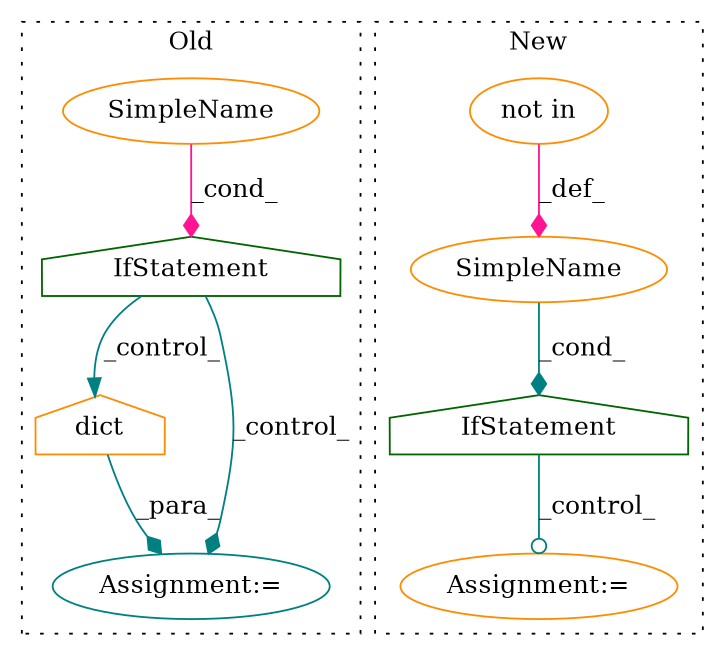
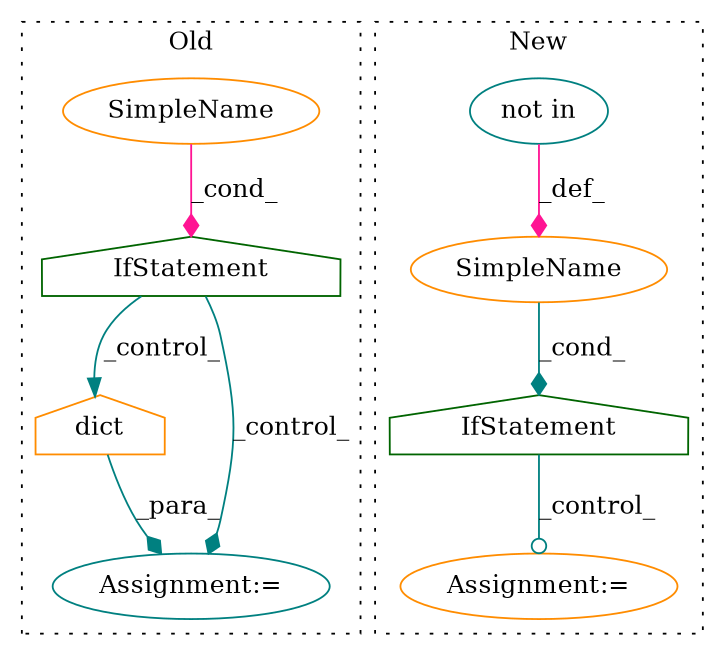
(539, 111) -> (539, 111)
